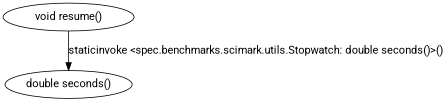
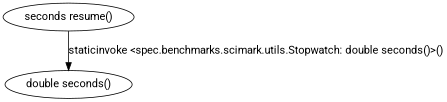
(69, 17) -> (69, 17)
